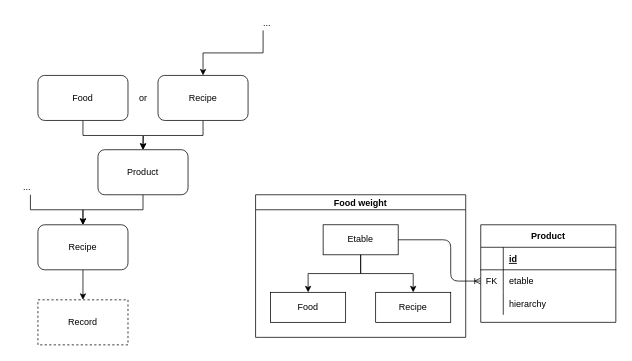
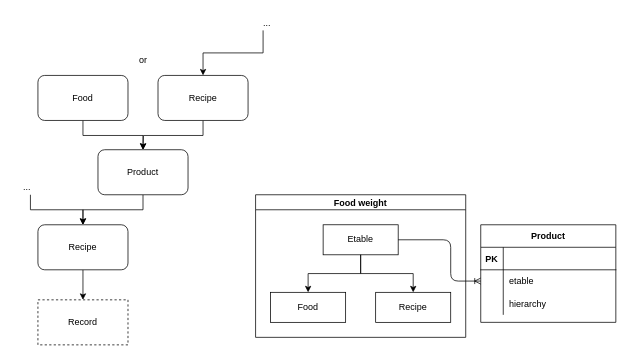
(143, 98) -> (143, 60)
none -> (492, 258)
(559, 258) -> none
(492, 281) -> none
